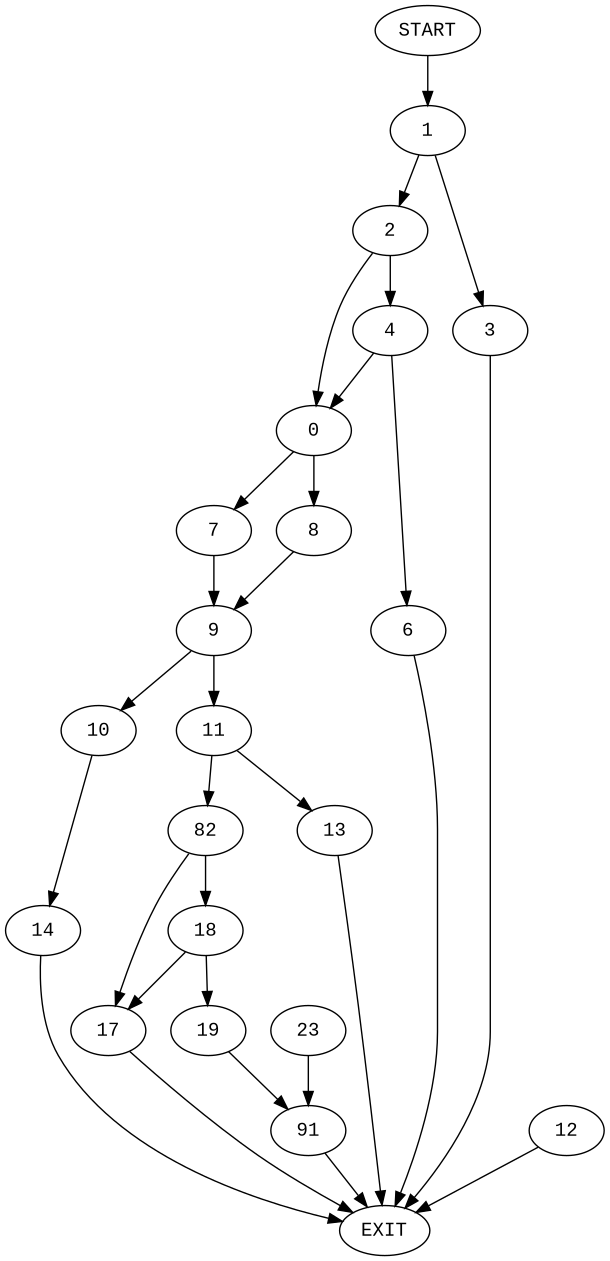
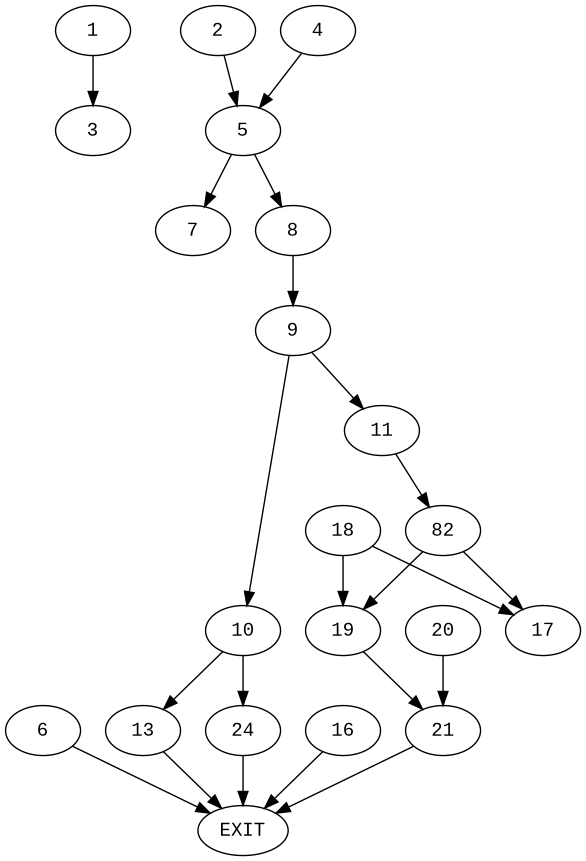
(428, 31) -> none
(412, 174) -> none
(390, 274) -> none
(314, 431) -> (243, 131)
(399, 473) -> none
(214, 574) -> none
(269, 776) -> (198, 676)
(490, 787) -> none
(206, 874) -> (398, 576)
(43, 931) -> (243, 731)
(308, 1031) -> (443, 631)
(308, 1131) -> (443, 731)
(567, 1131) -> (343, 731)
(230, 1135) -> none
